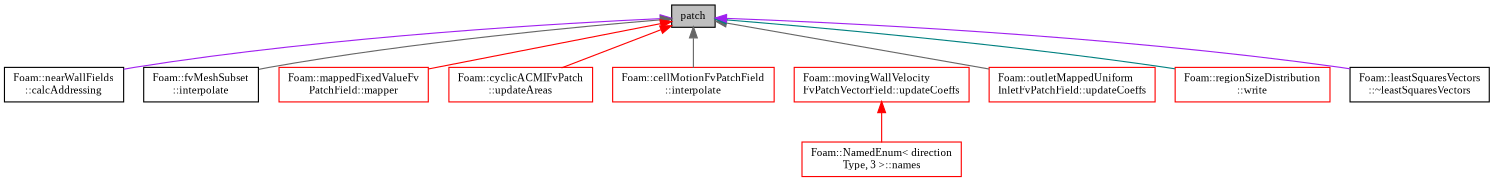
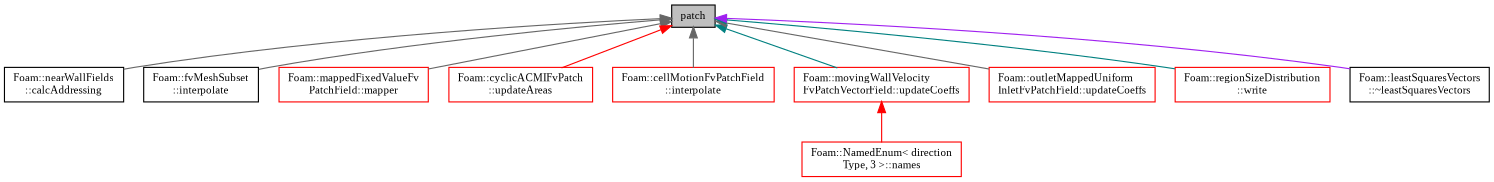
(391, 37) -> (391, 37)
(544, 46) -> (544, 46)
none -> (782, 48)
